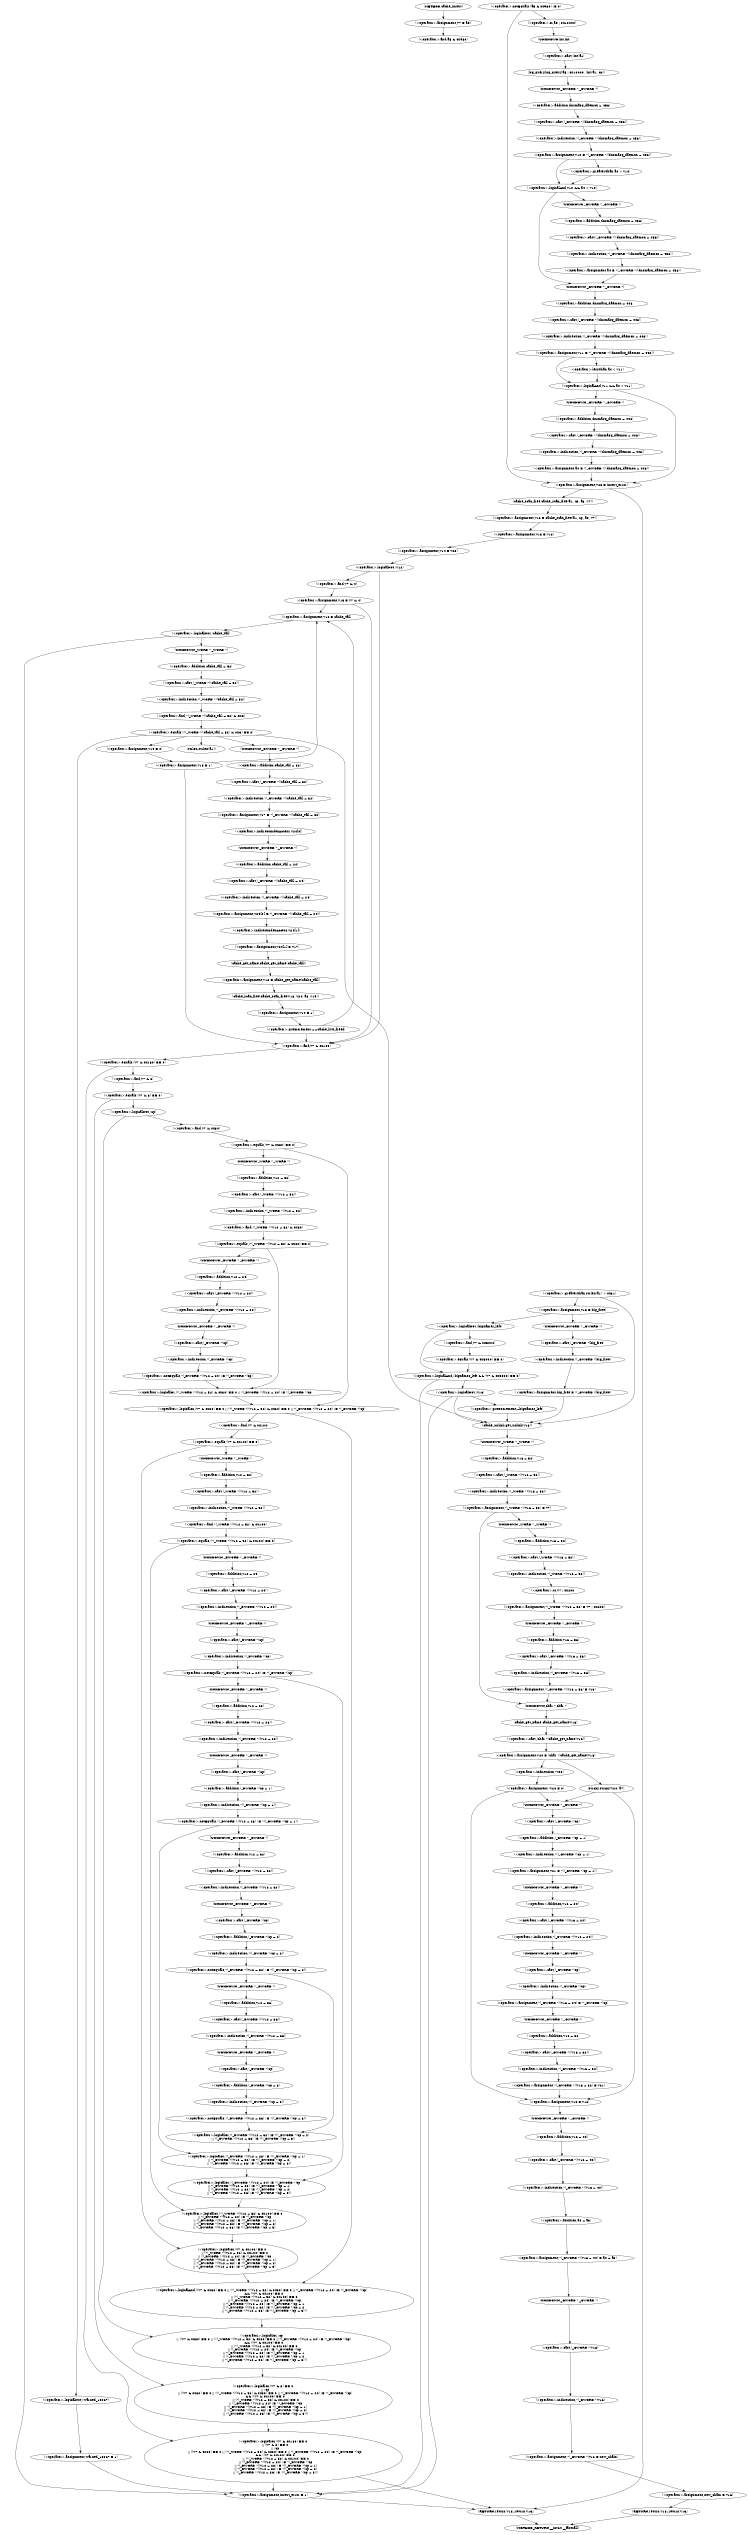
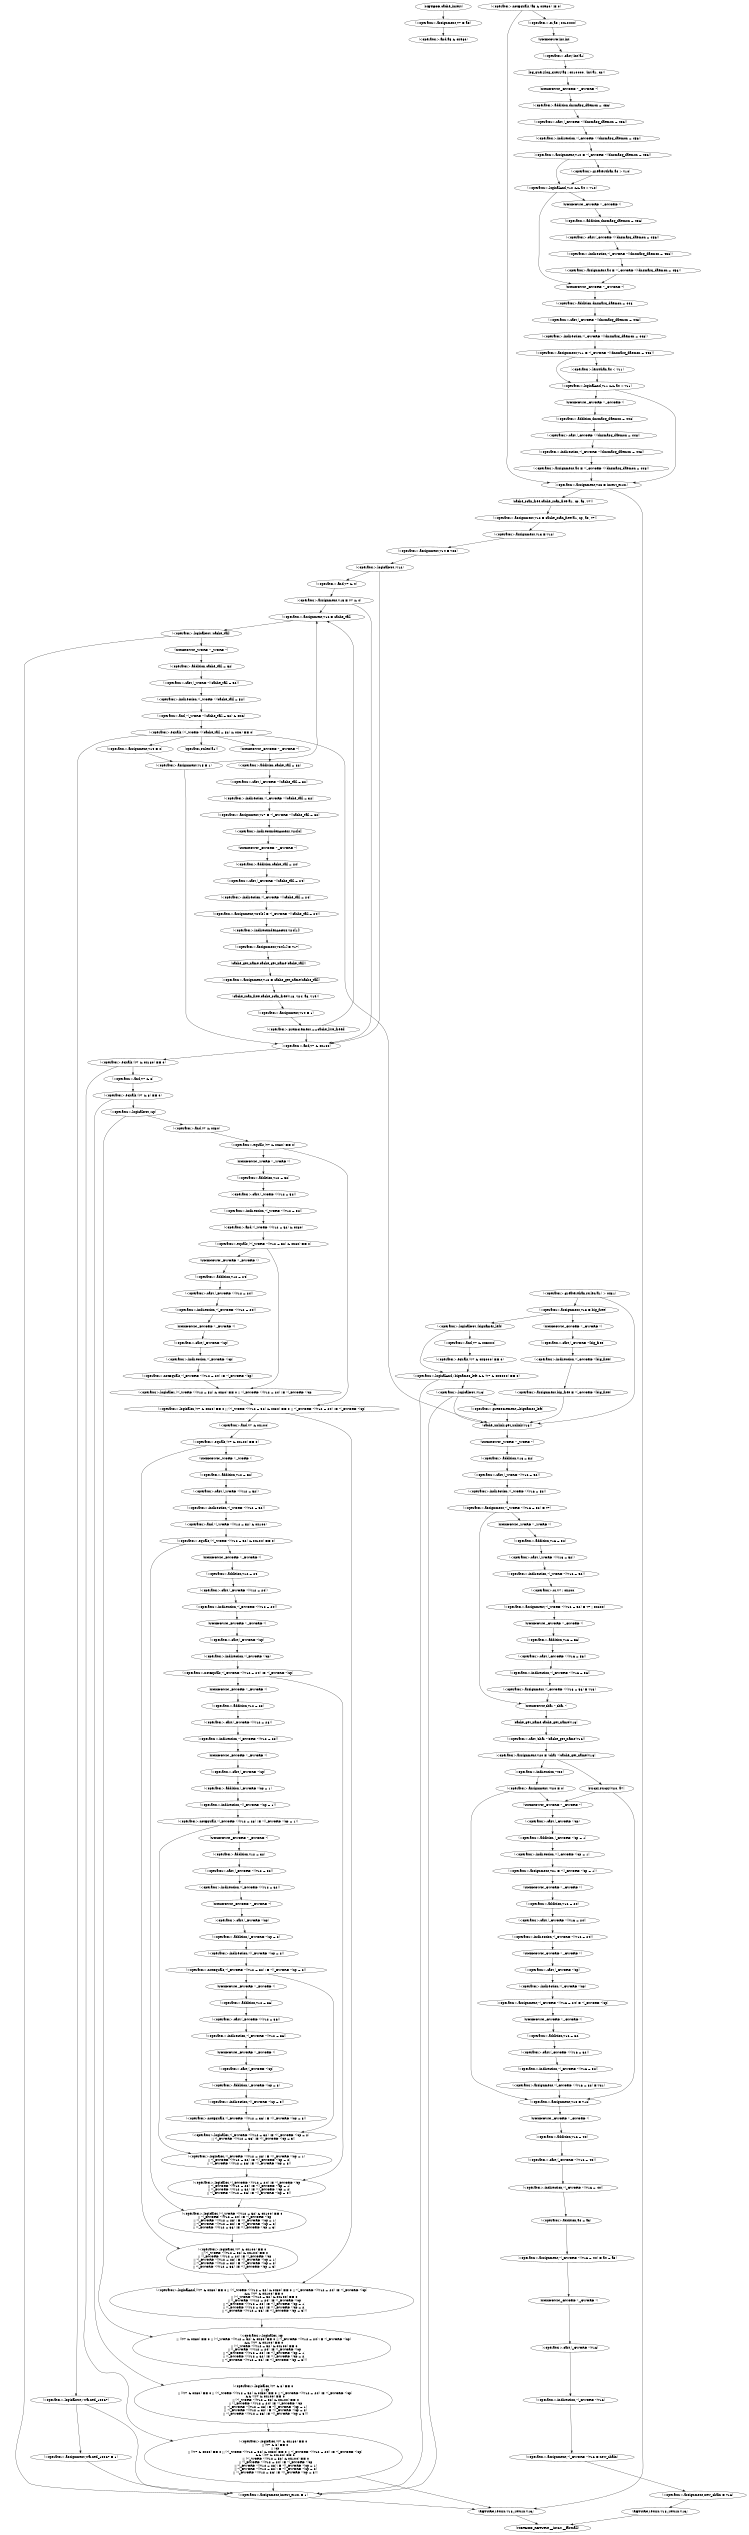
(201, 749) -> (201, 749)
none -> (136, 2473)
